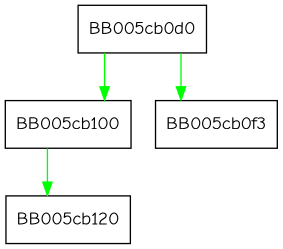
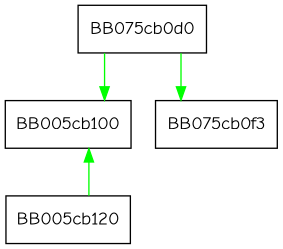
(142, 29) -> (142, 29)
(216, 124) -> (216, 124)
(47, 165) -> (89, 179)
